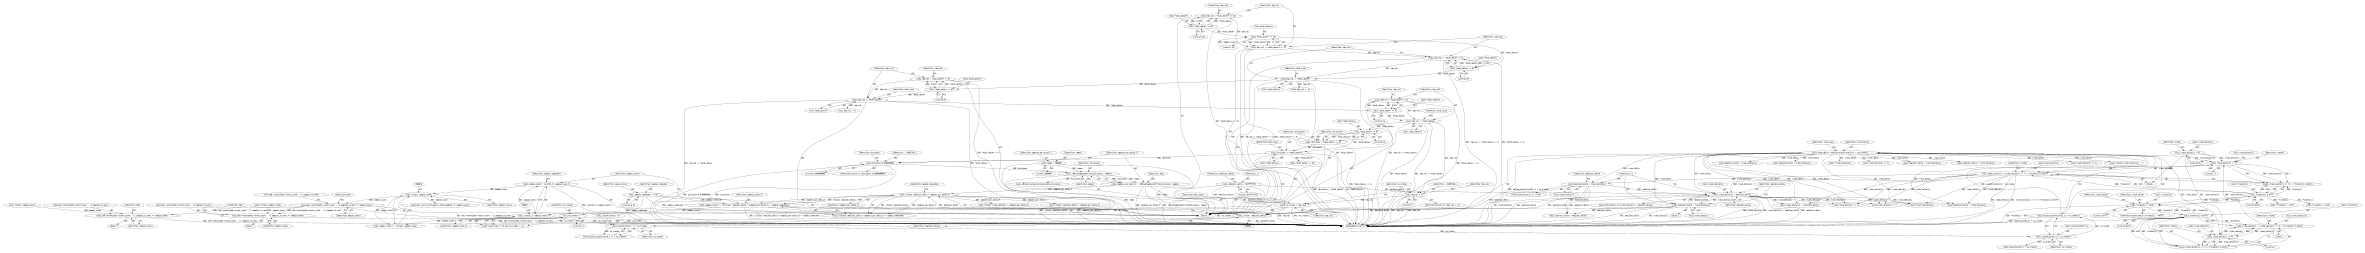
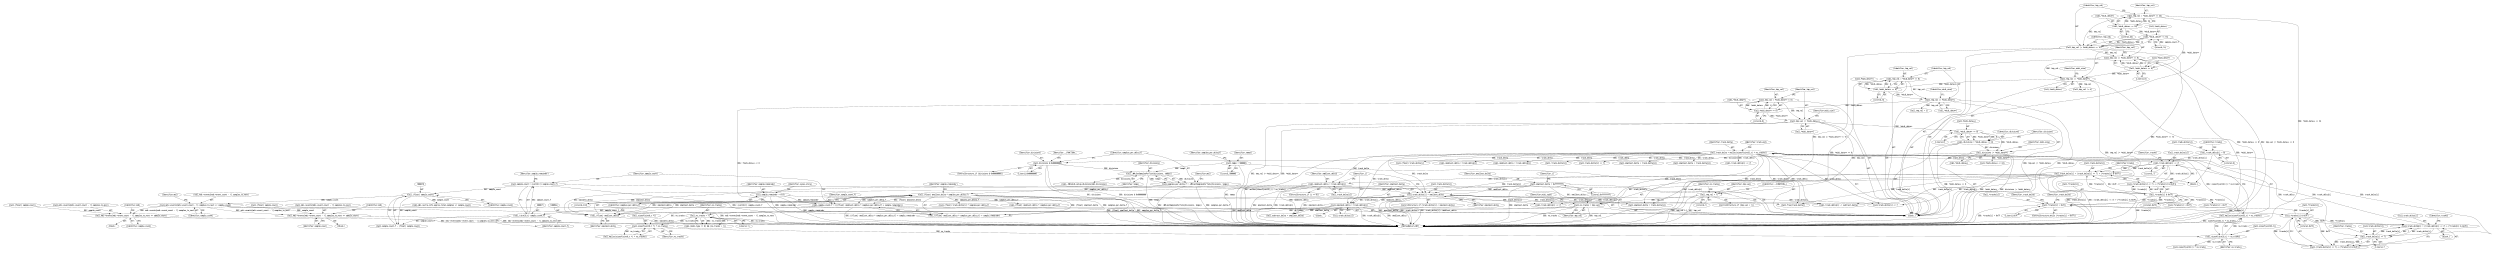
(1248, 220) -> (568, 214)
none -> (1491, 223)
